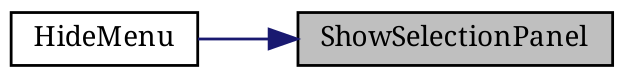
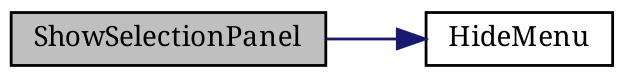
(234, 39) -> (362, 39)
